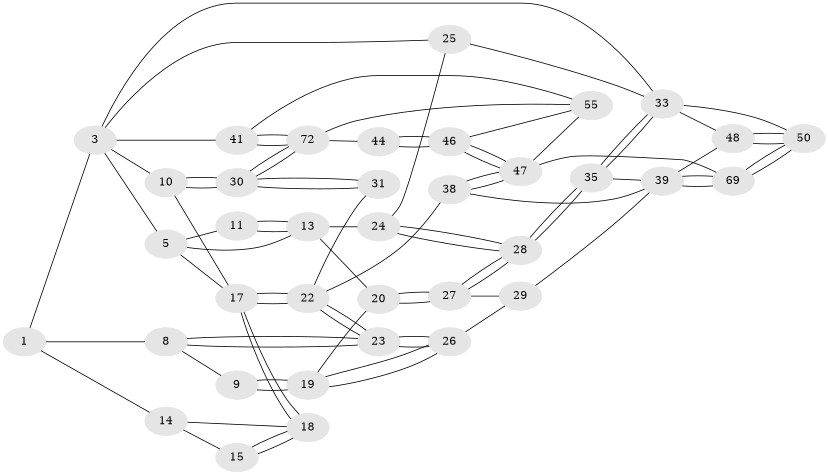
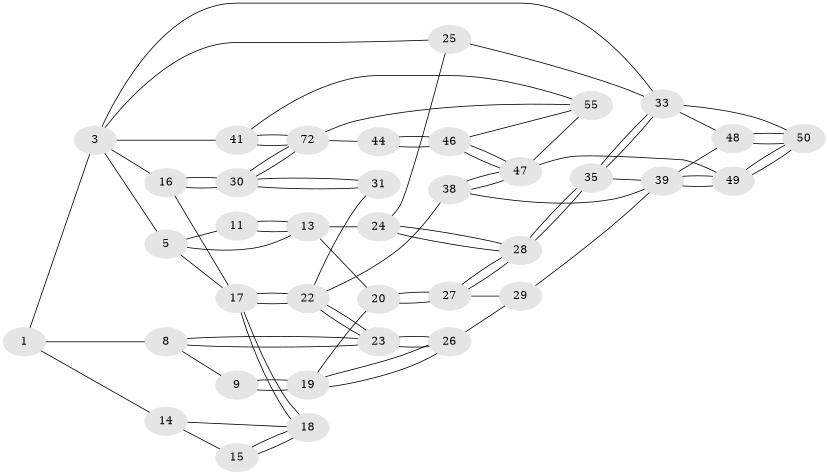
(733, 181) -> (733, 181)
(166, 183) -> (166, 183)
